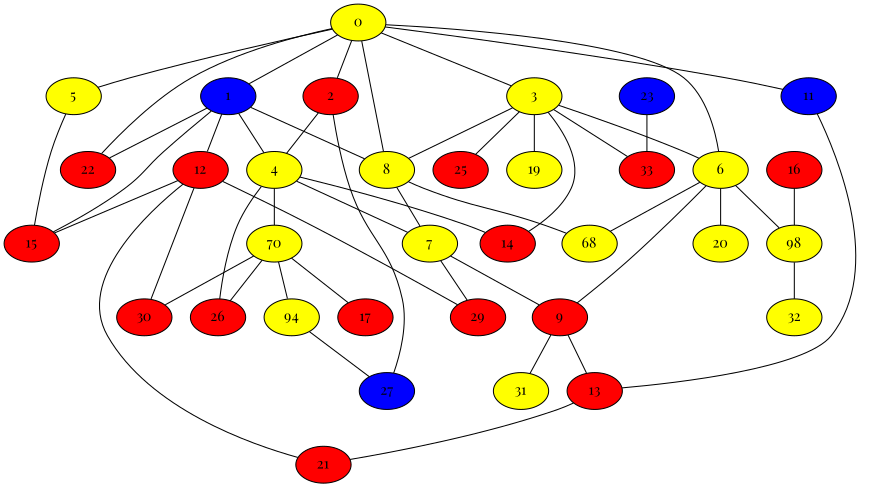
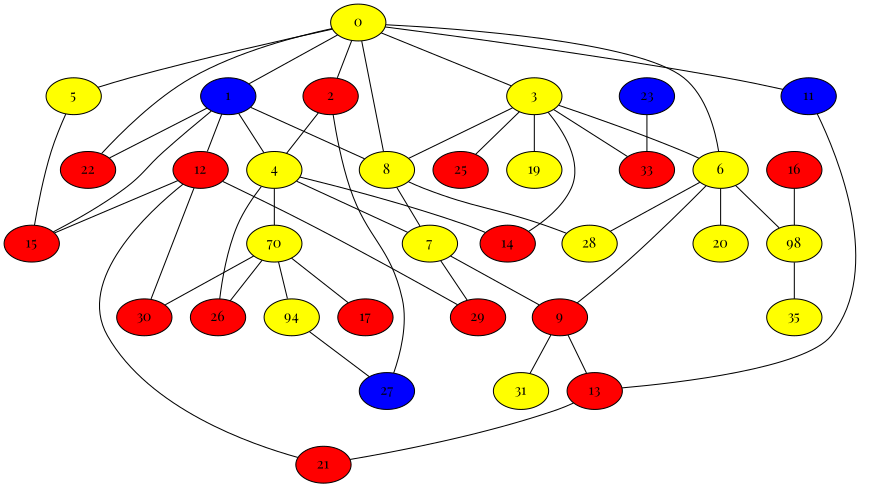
(590, 244) -> (590, 244)
(794, 317) -> (794, 317)
